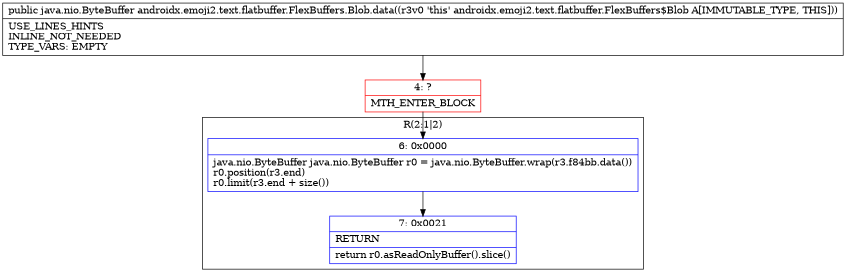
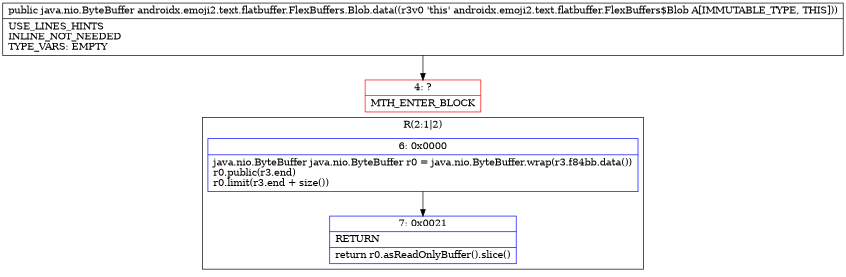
(423, 122) -> none
(259, 173) -> (255, 173)
